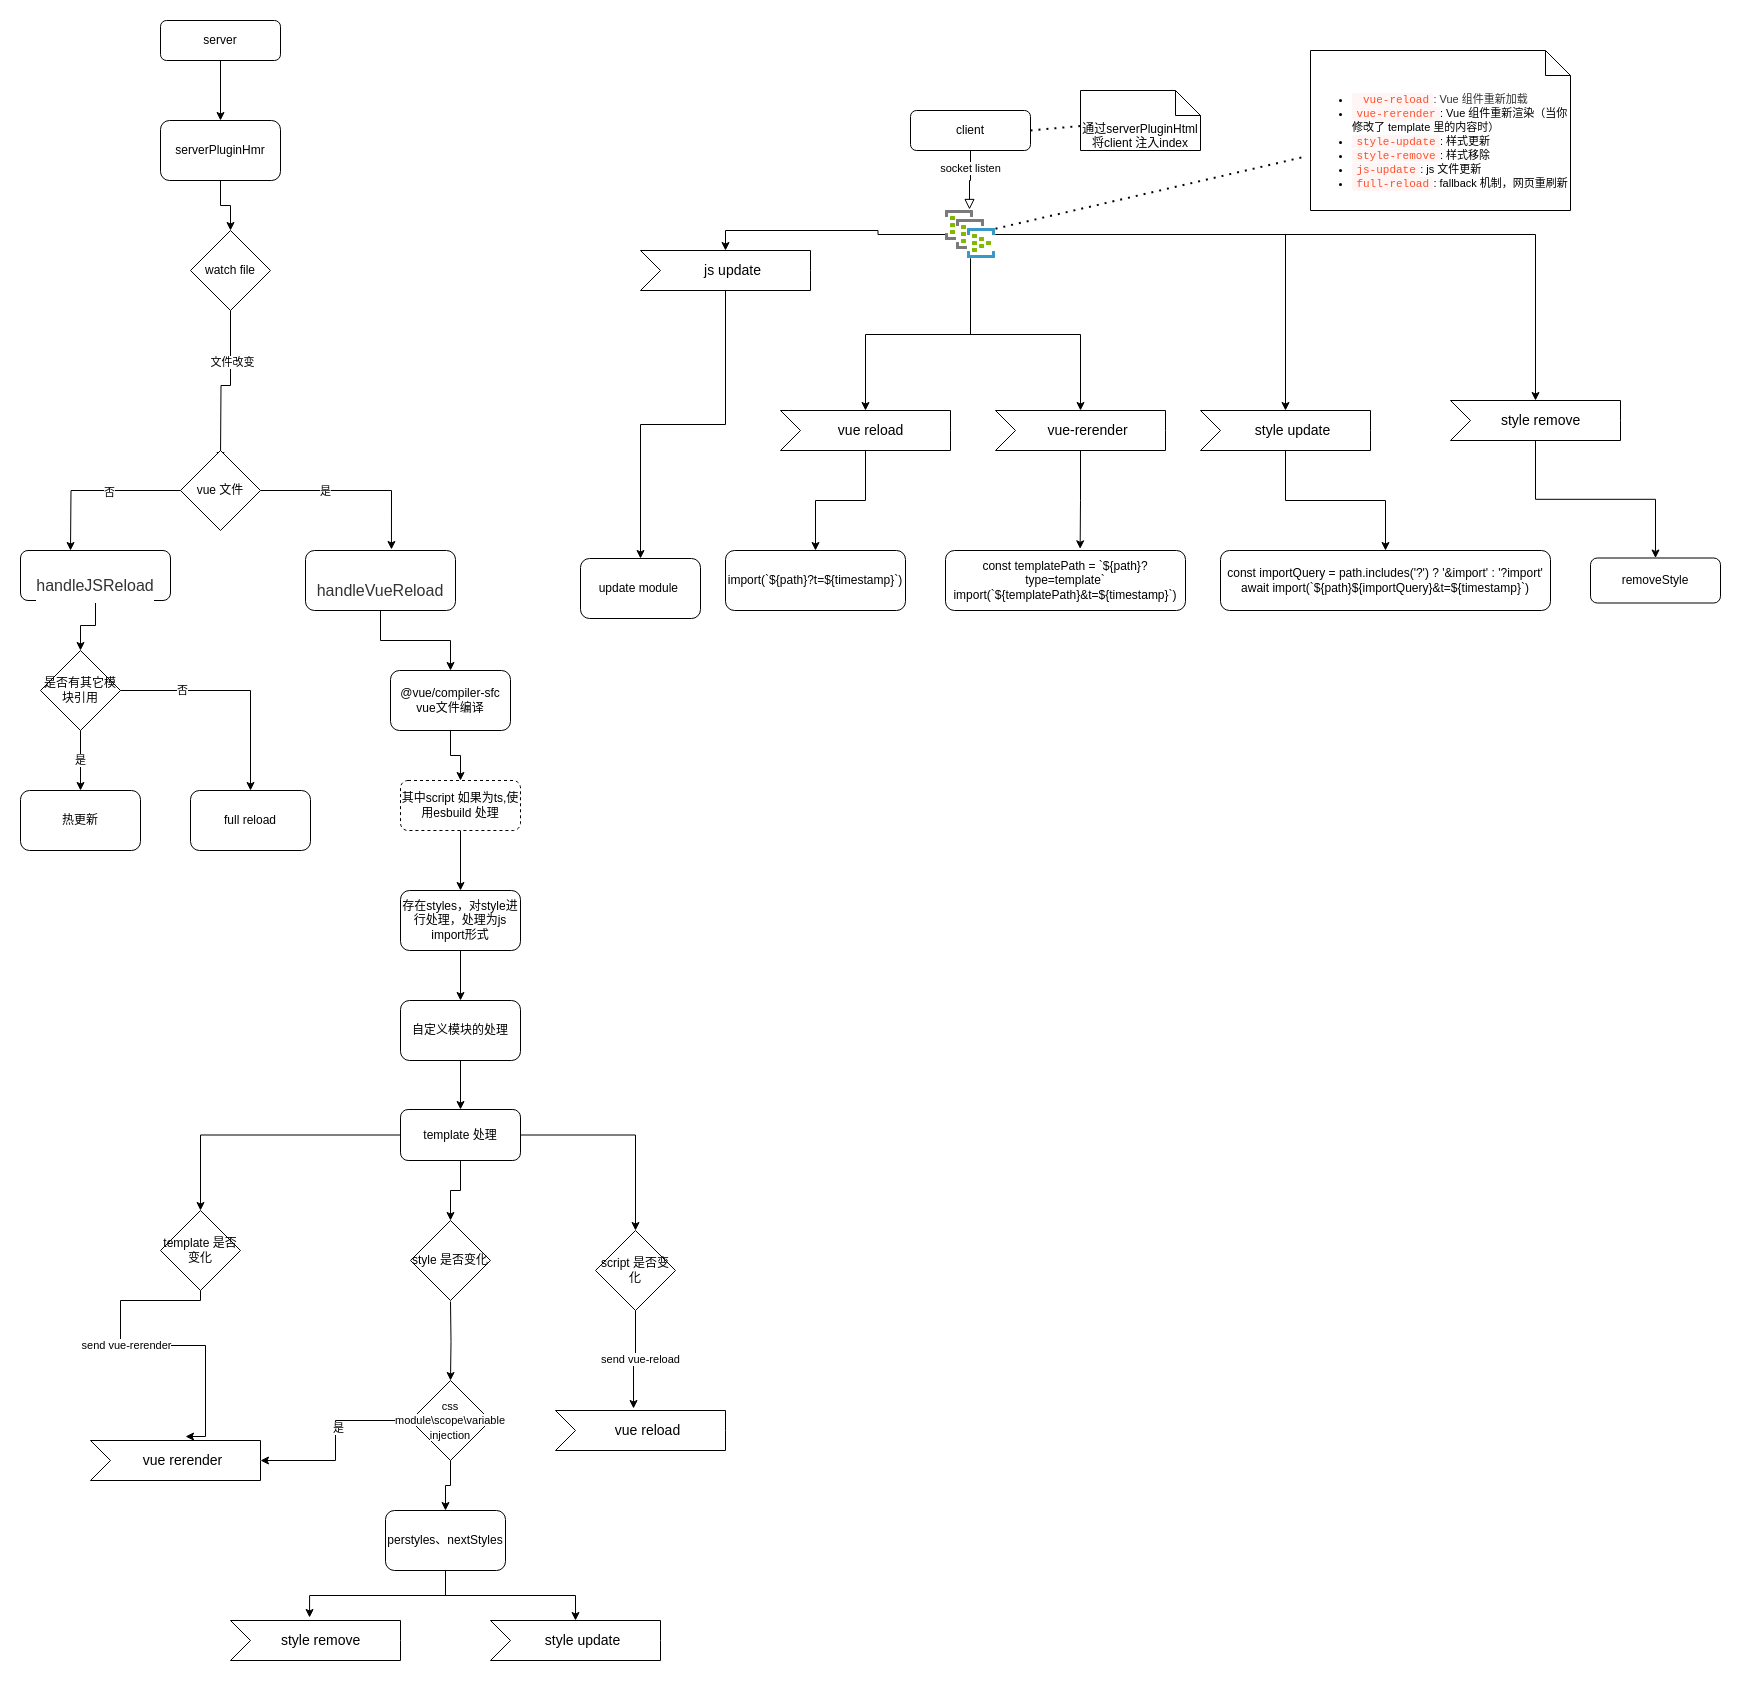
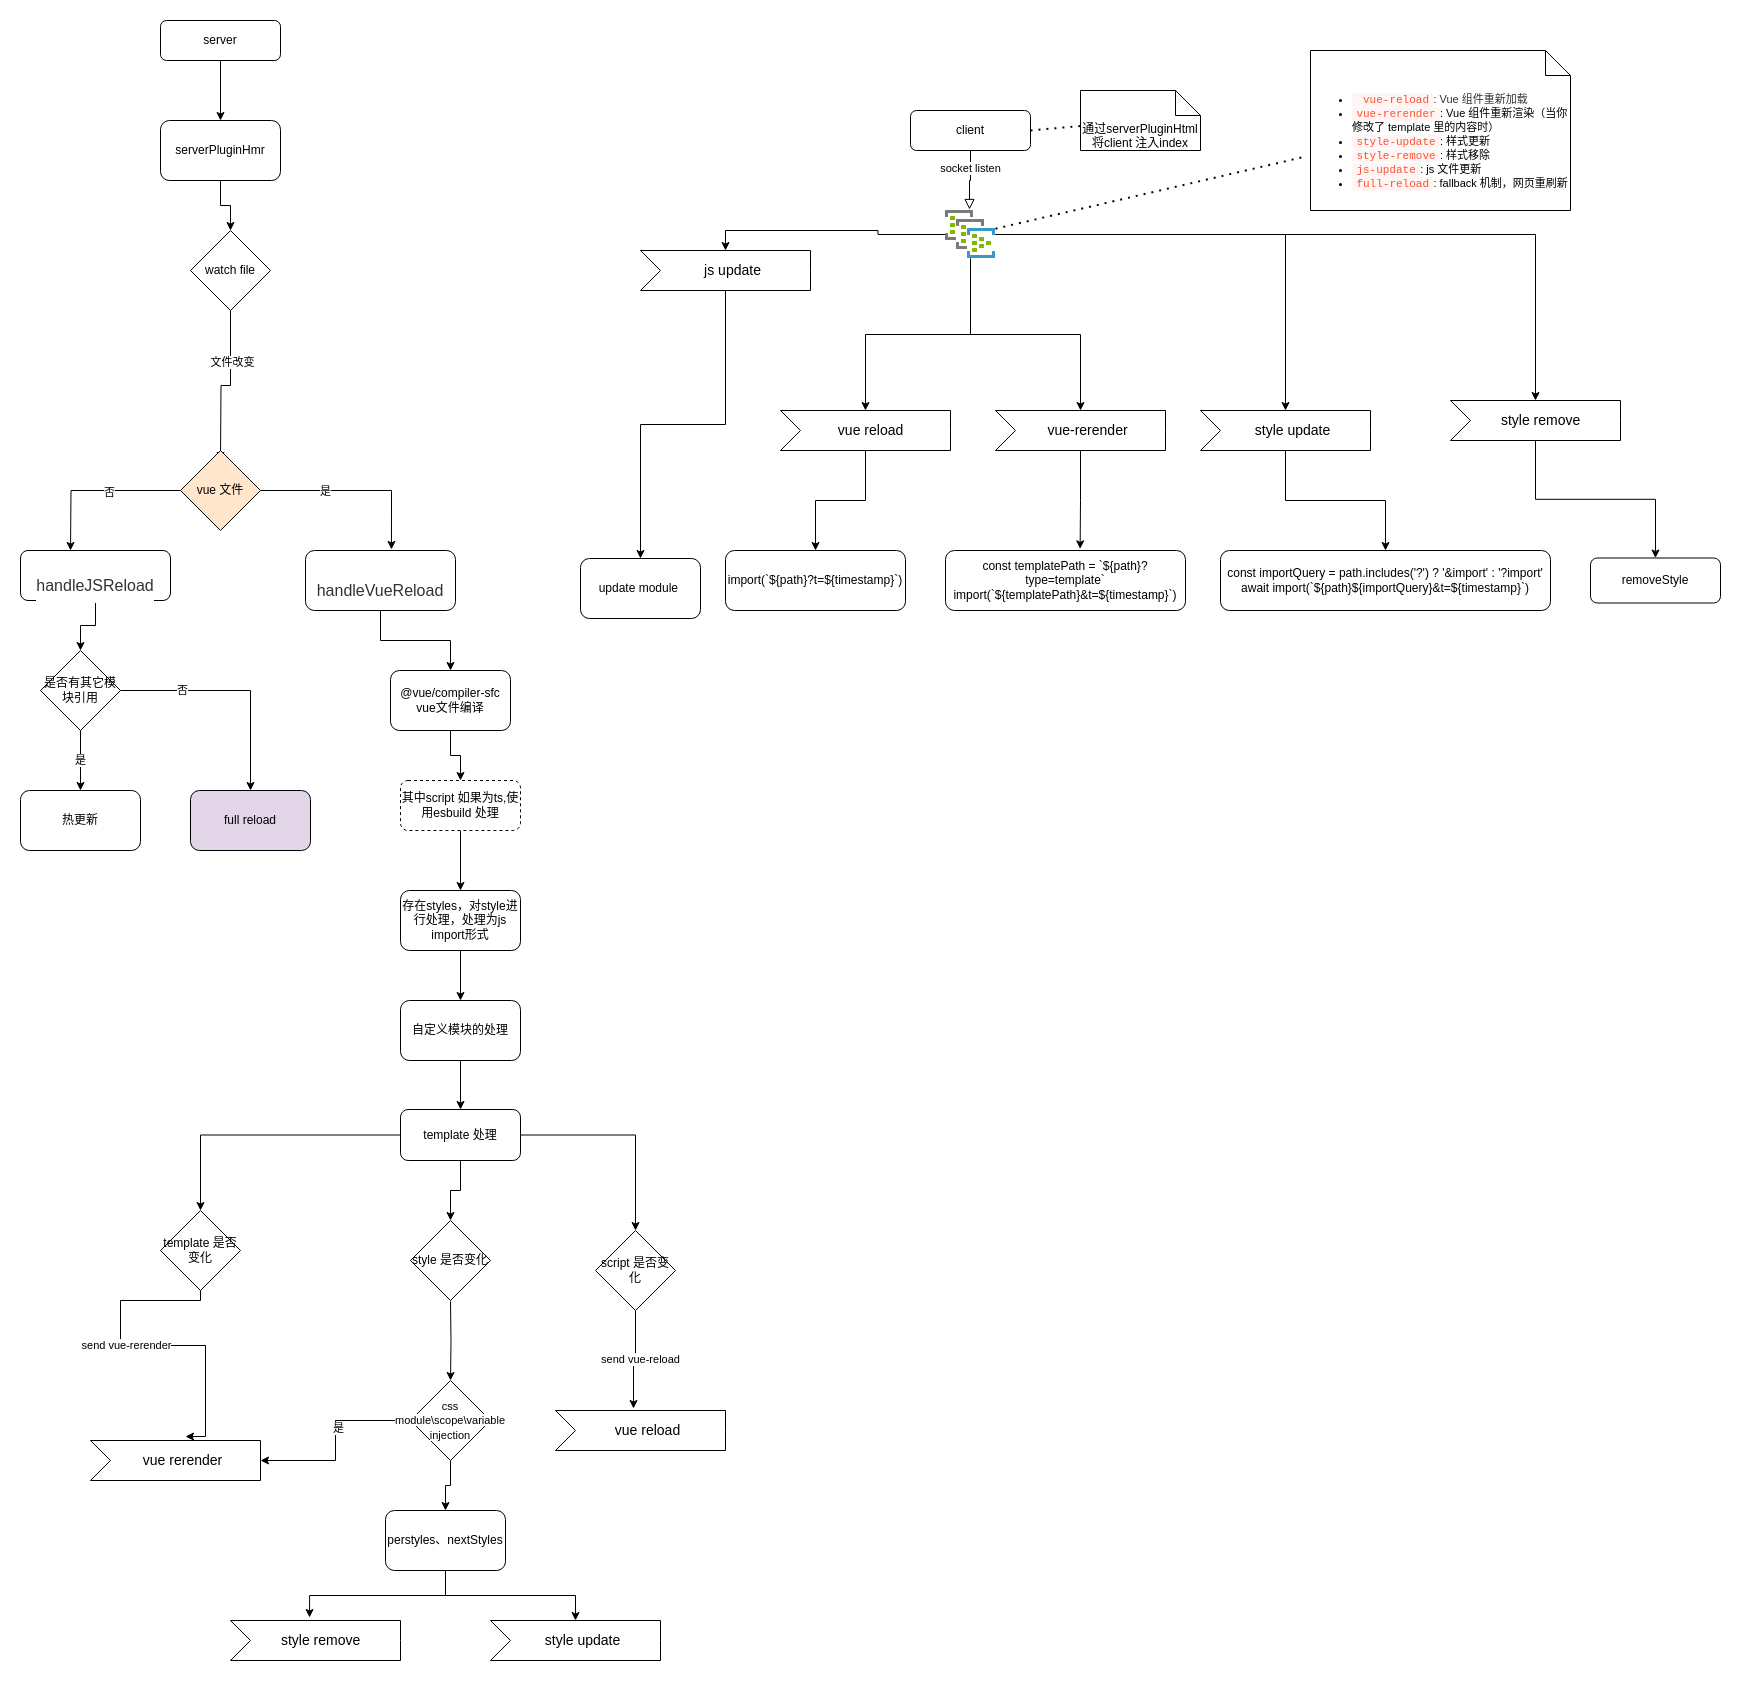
(221, 491) -> (221, 491)
(251, 821) -> (251, 821)
